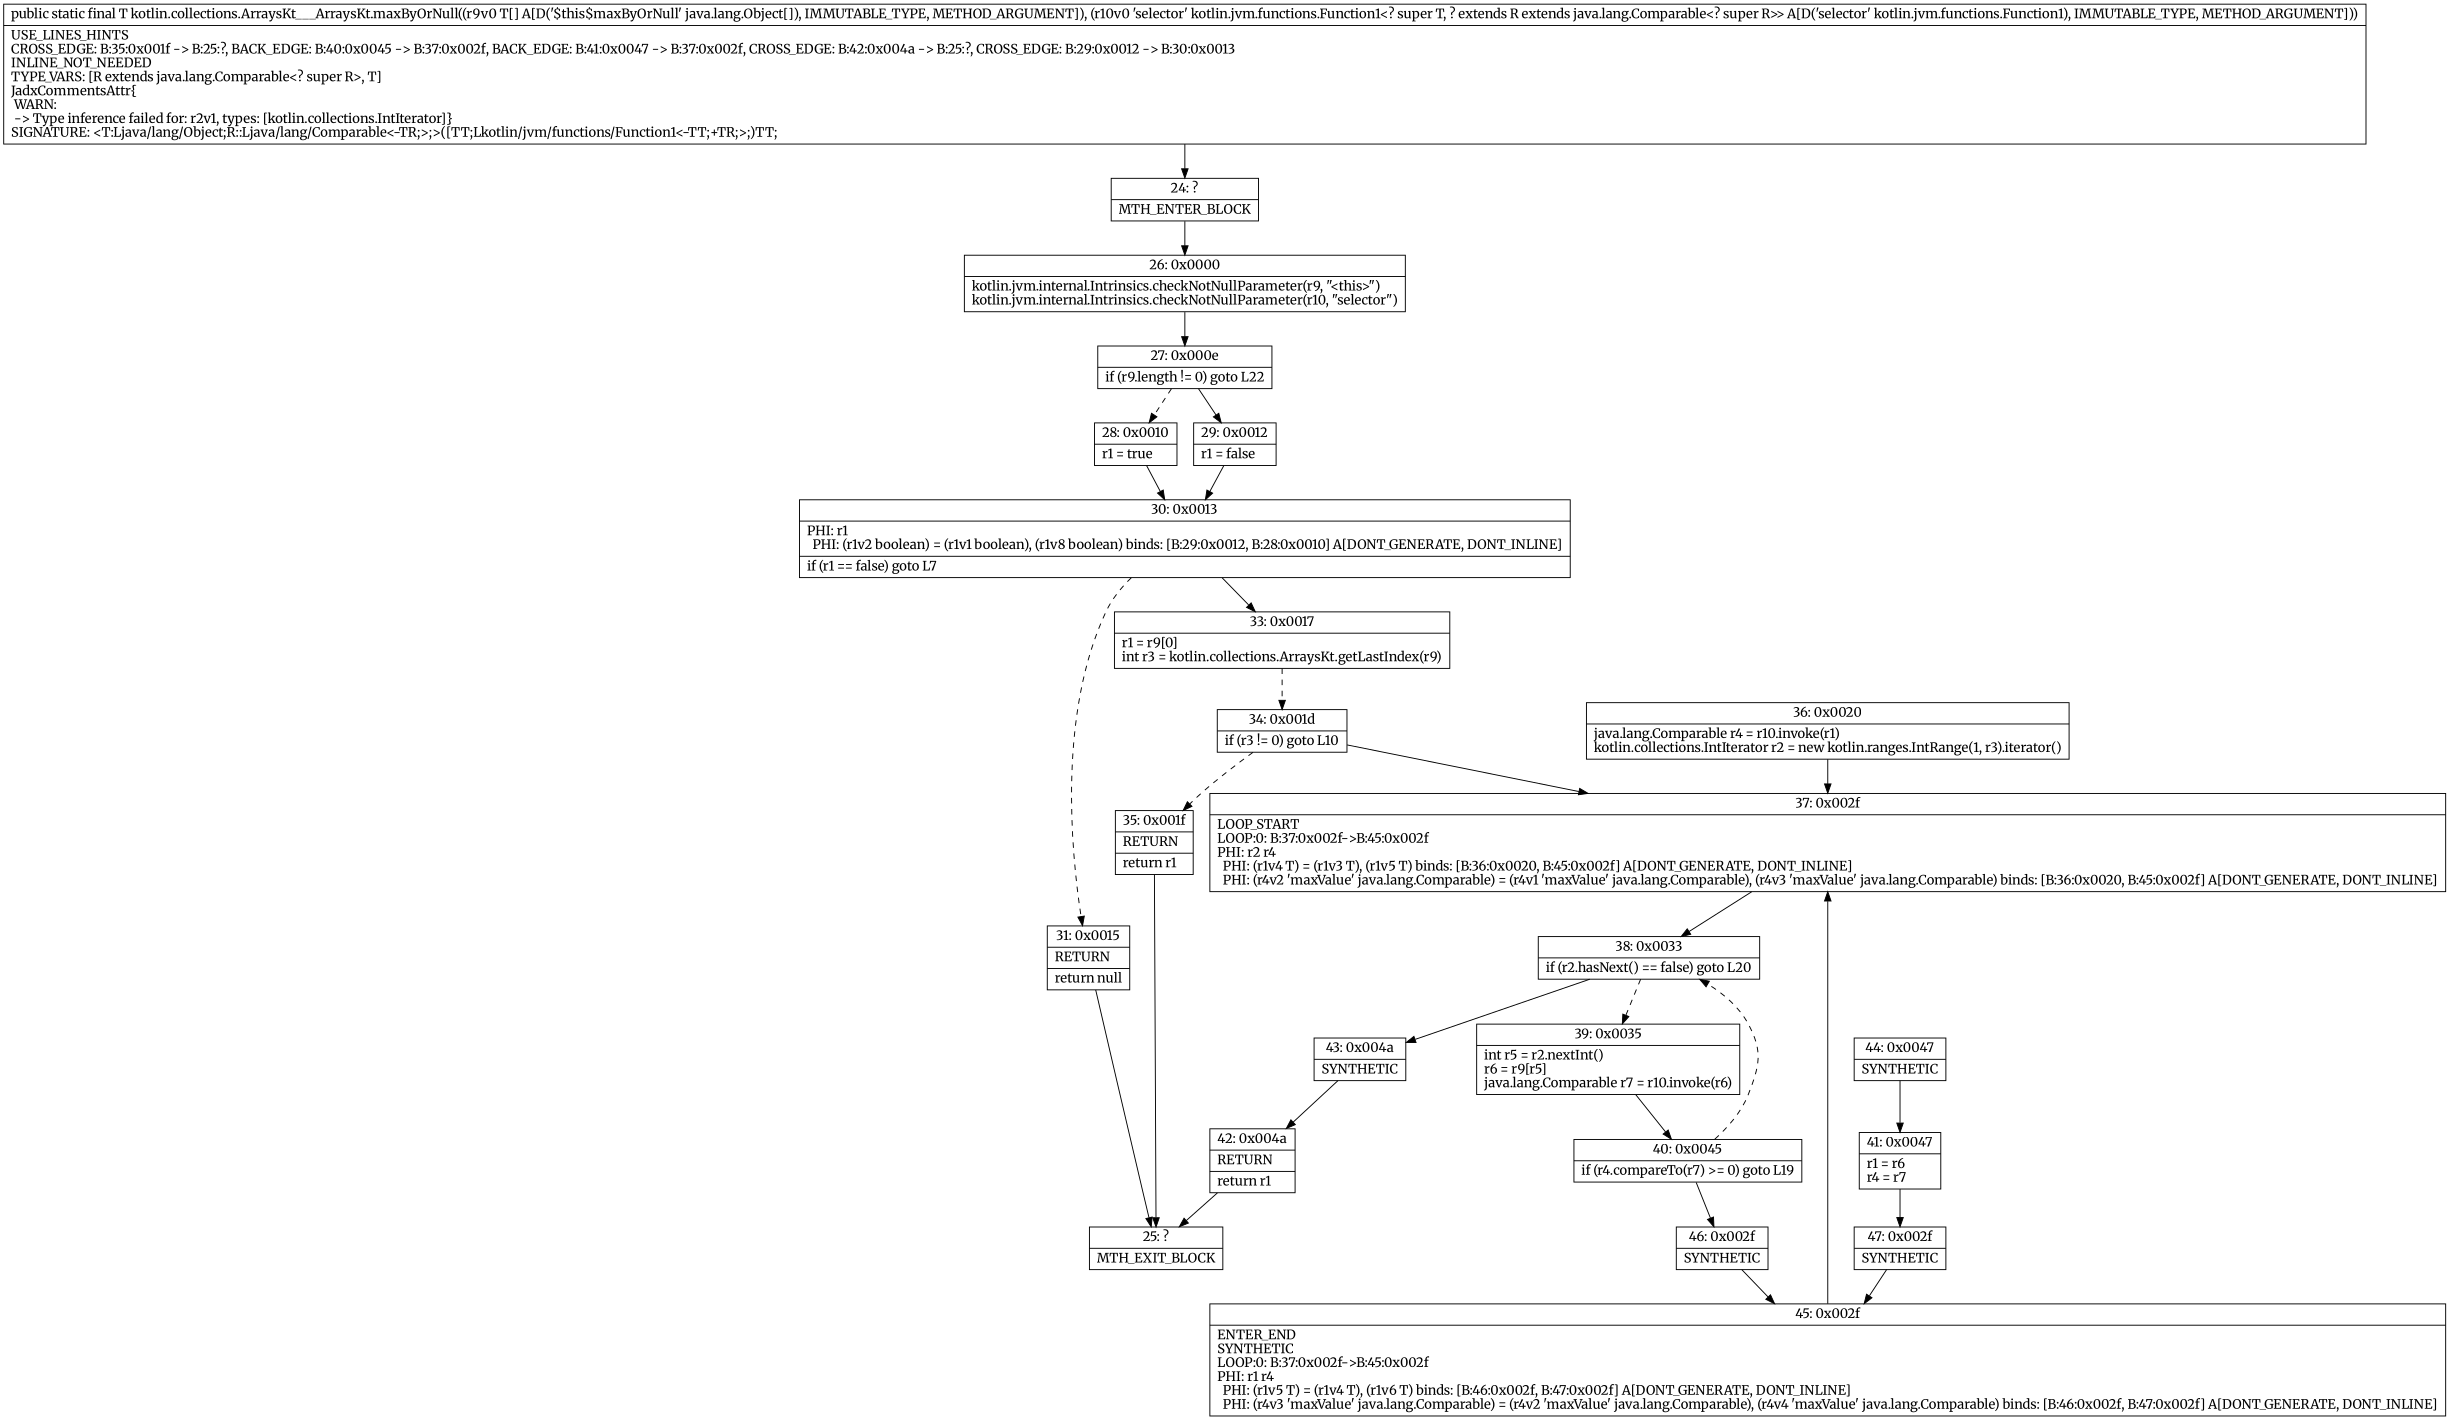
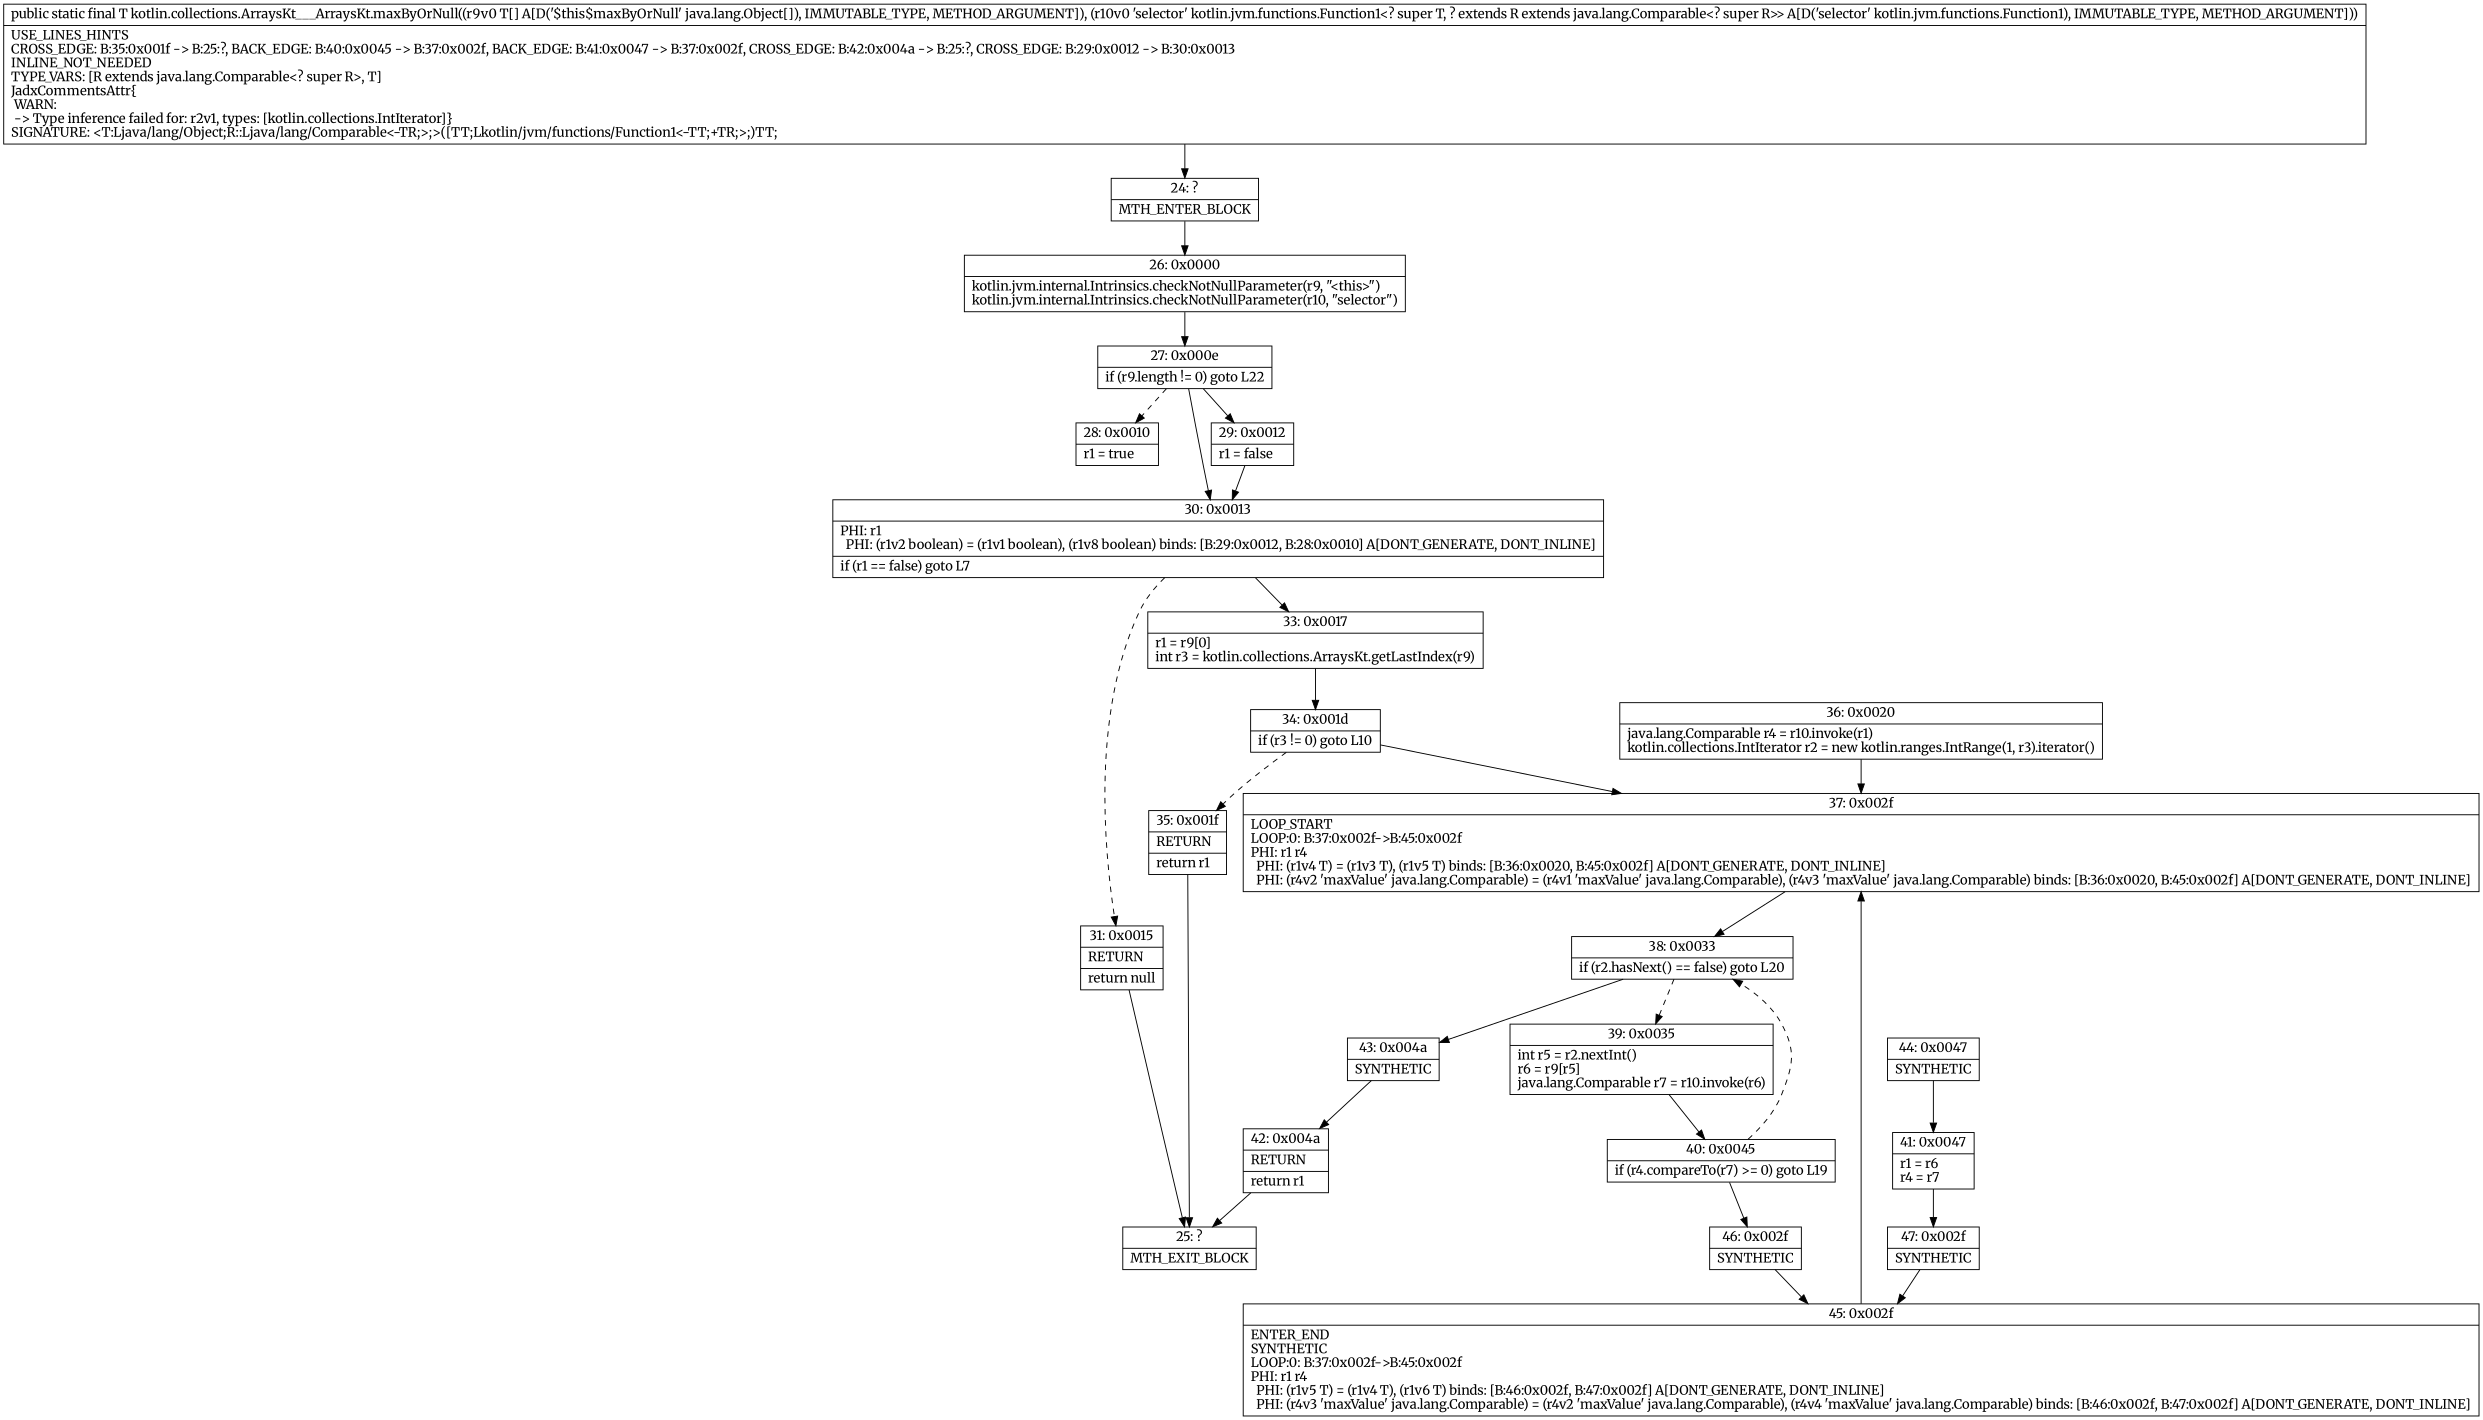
(1153, 479) -> (1198, 440)
(1282, 684) -> (1315, 684)
(1248, 853) -> (1280, 853)
